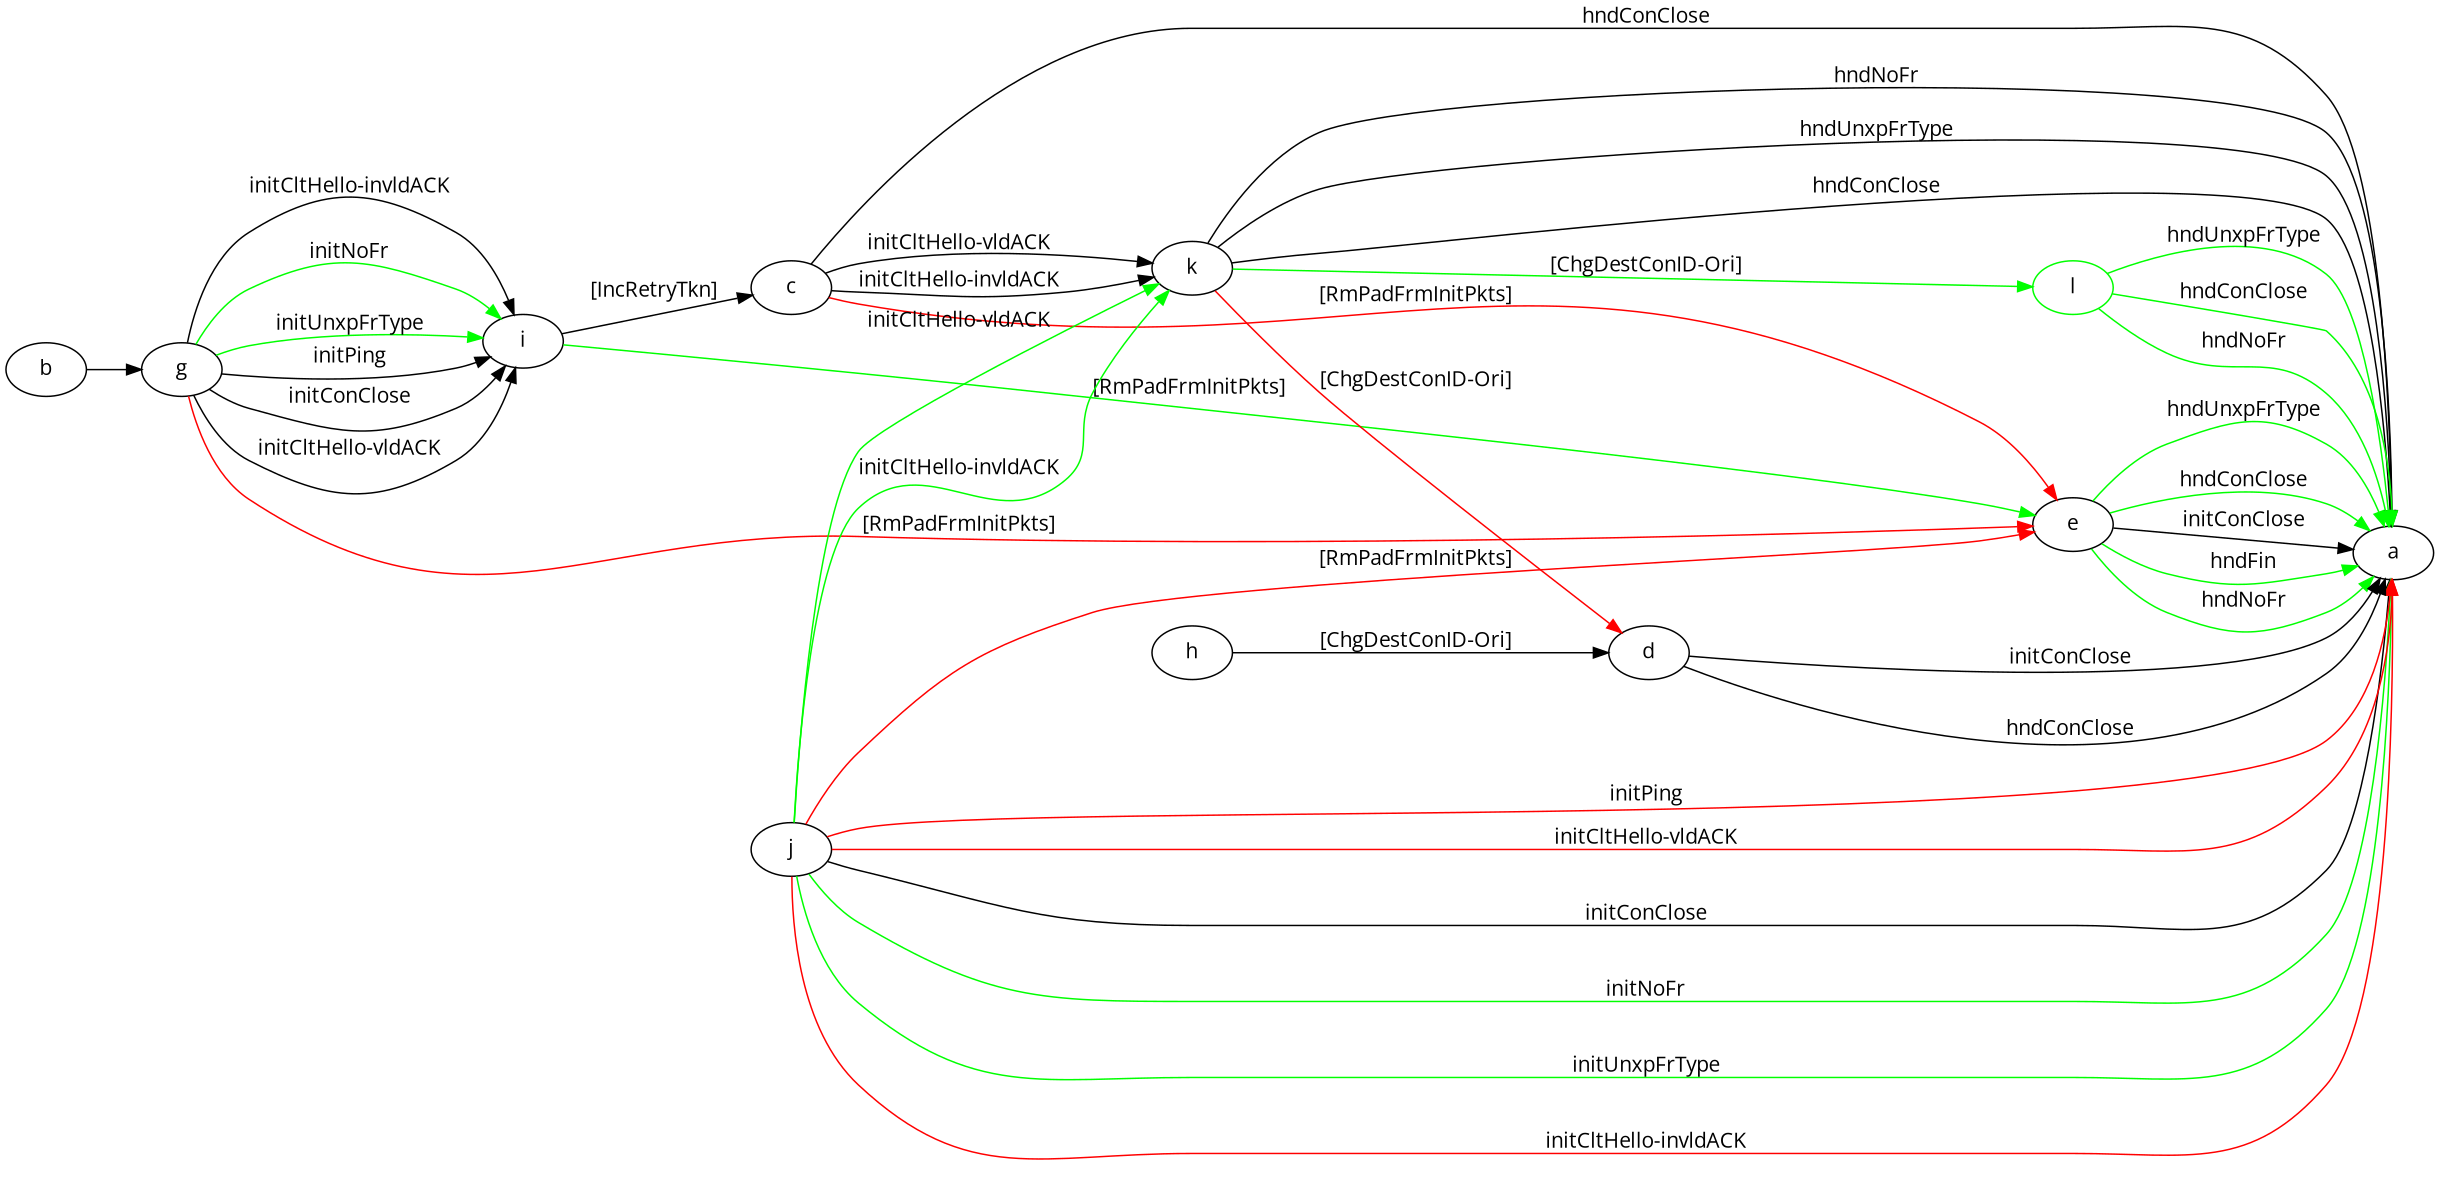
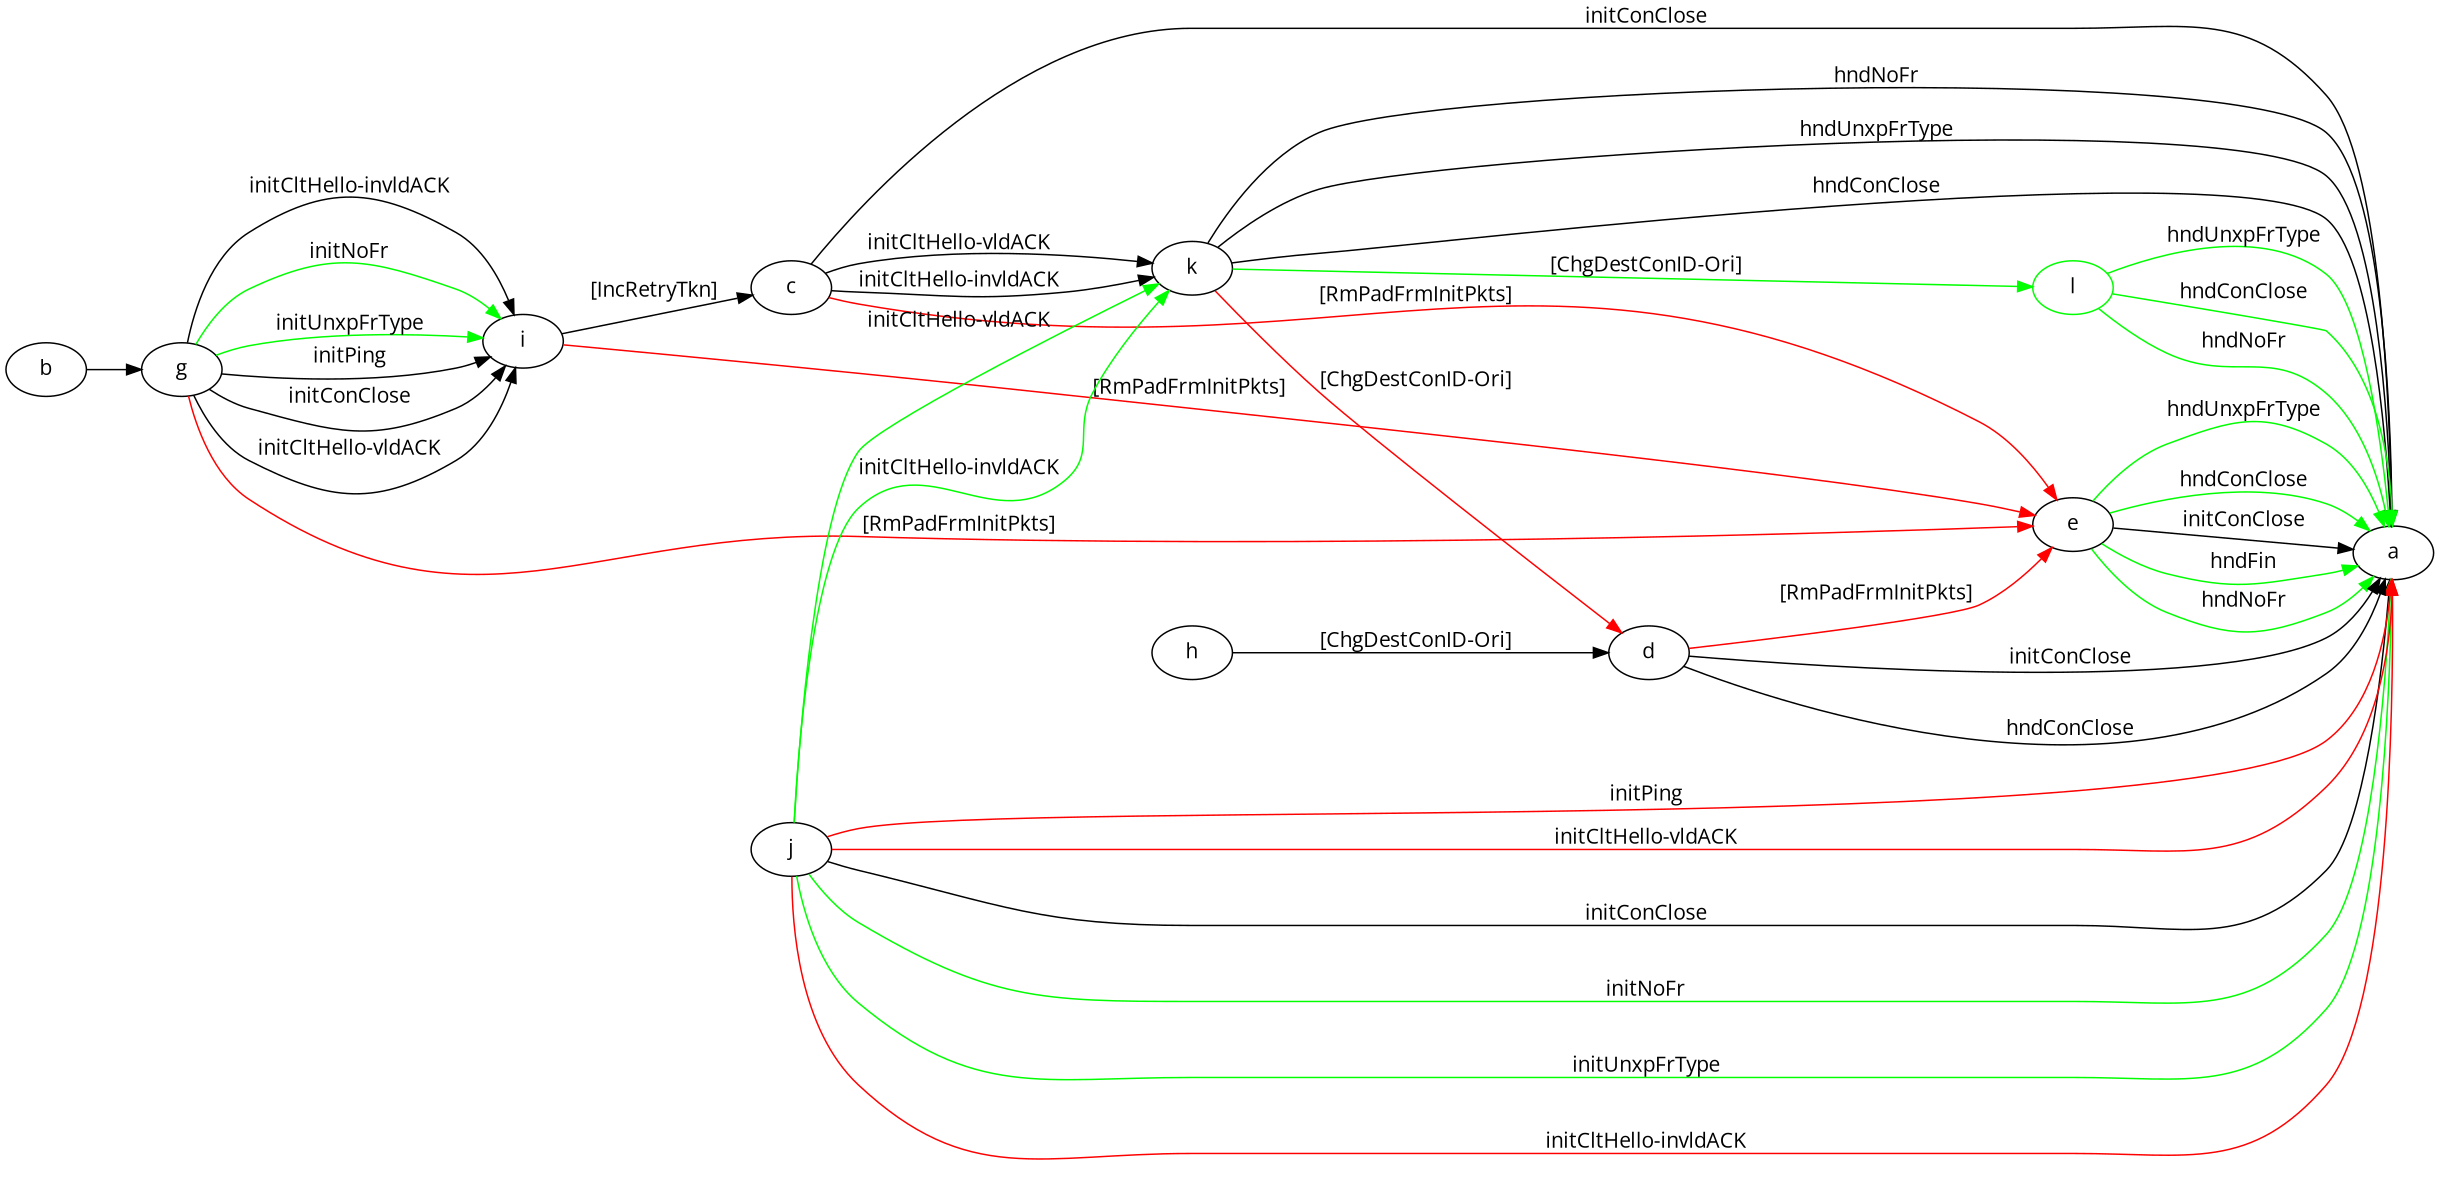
(1649, 17) -> (1649, 17)
(1293, 419) -> (1293, 419)
(1373, 581) -> (1873, 625)
